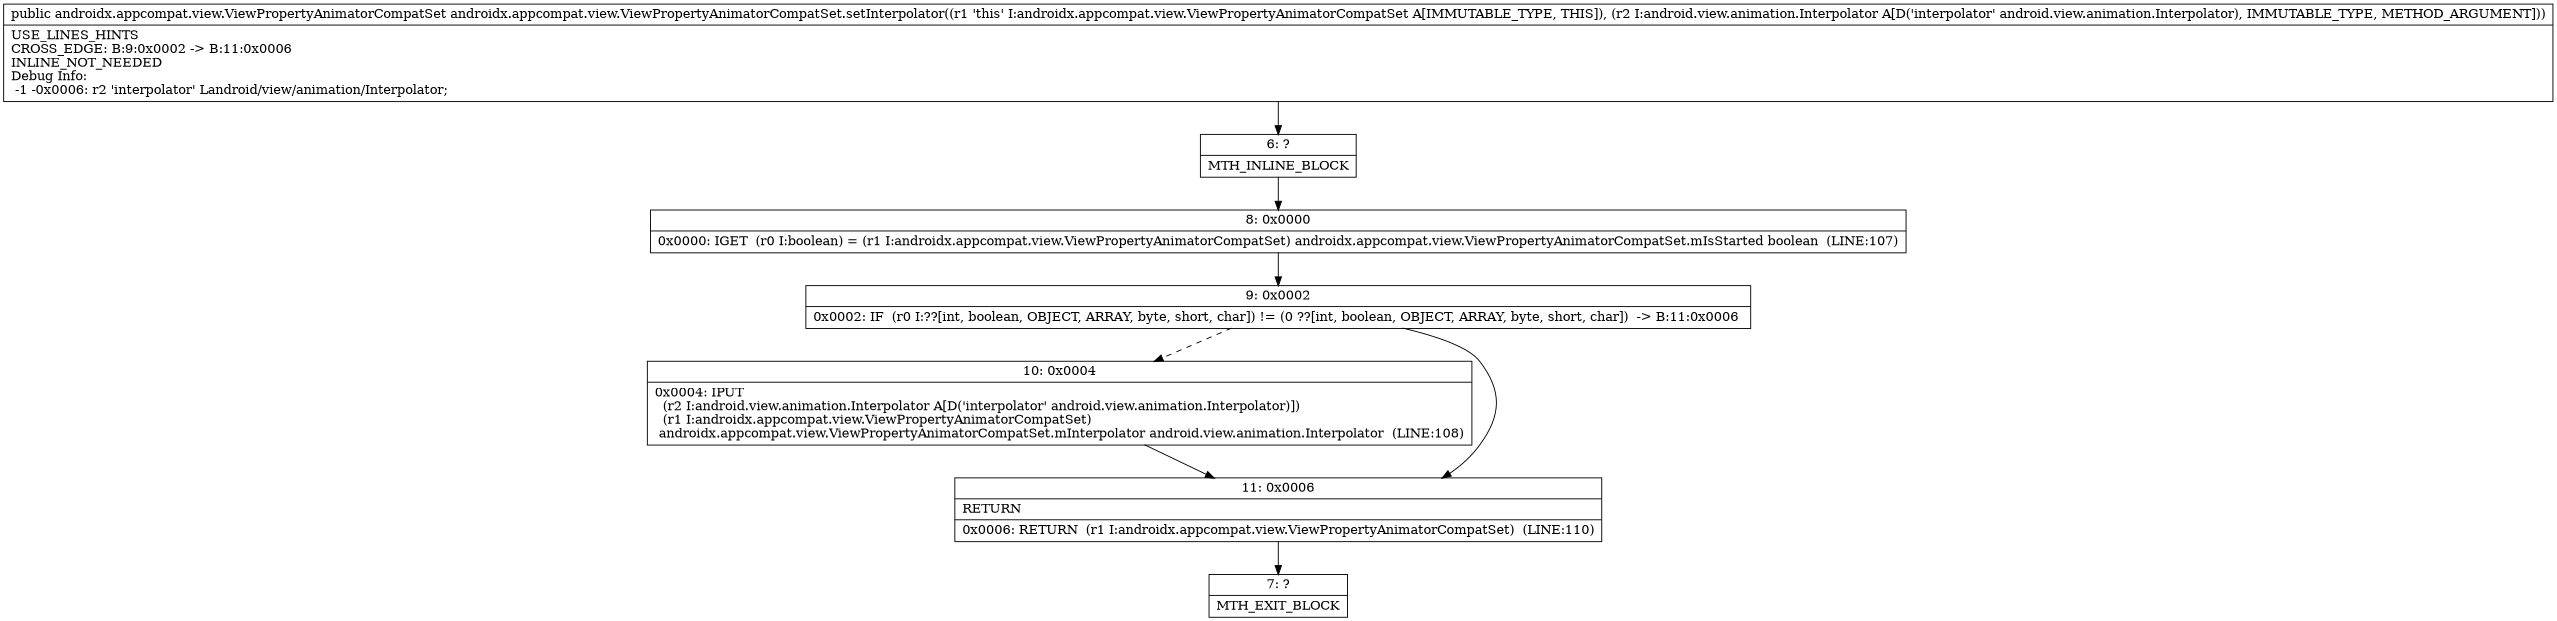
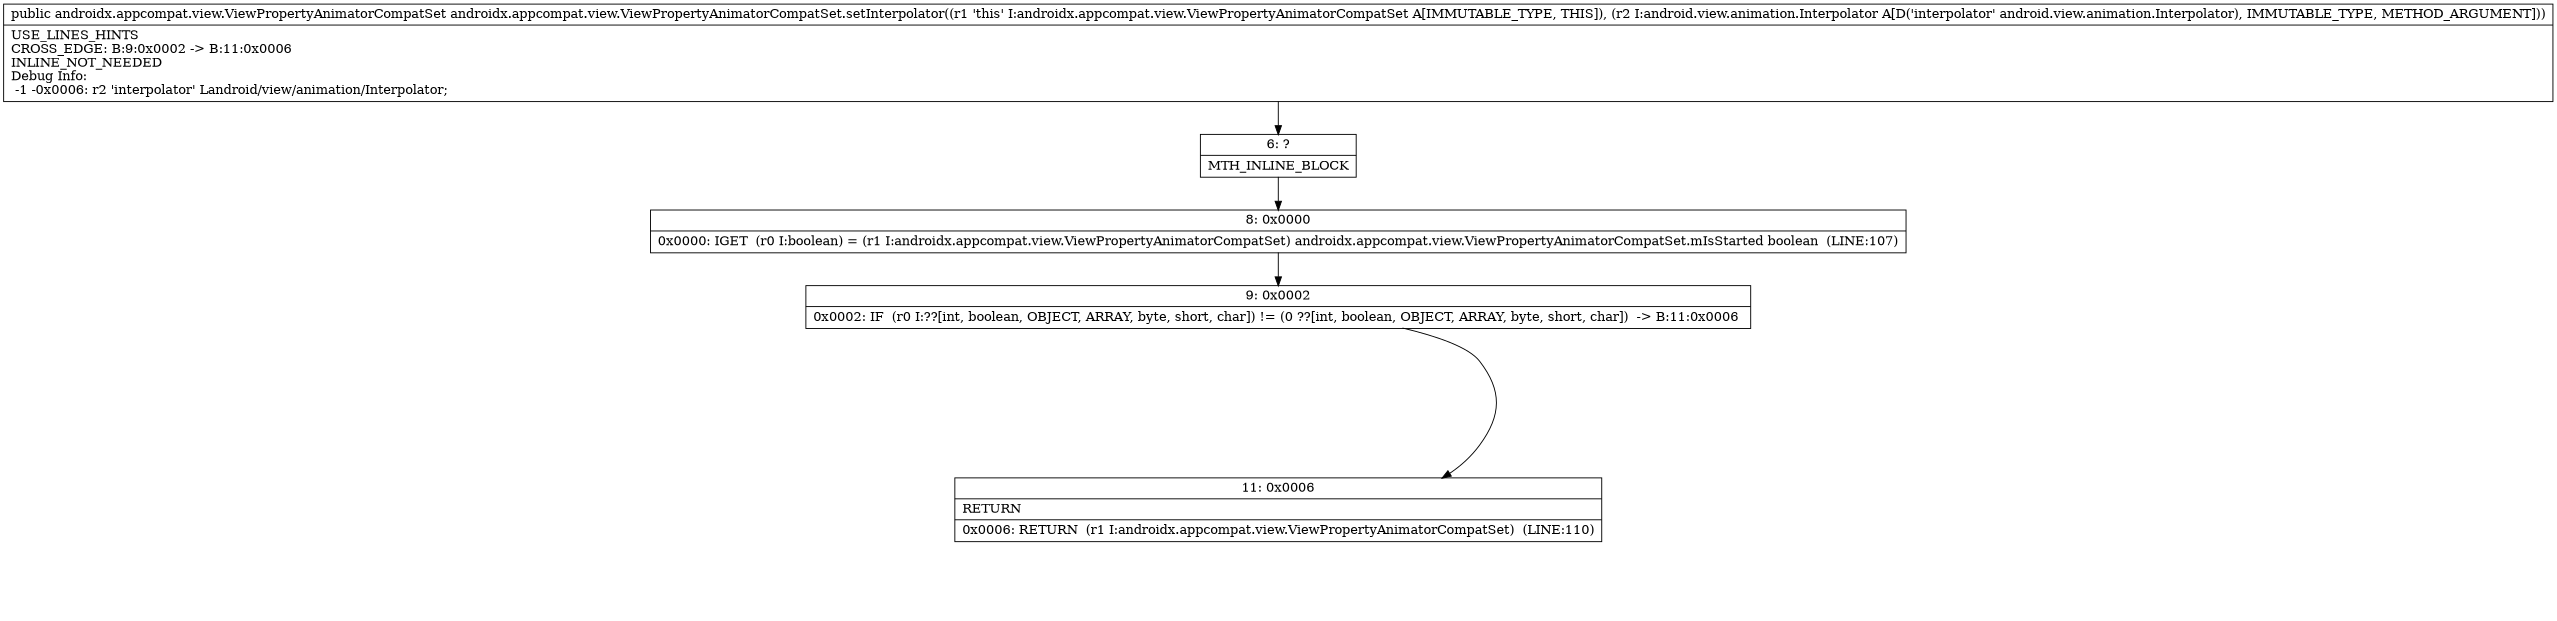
(1060, 403) -> none
(1278, 596) -> none
